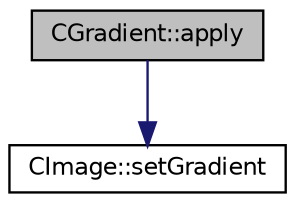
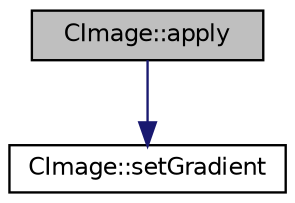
(148, 35) -> (148, 35)
